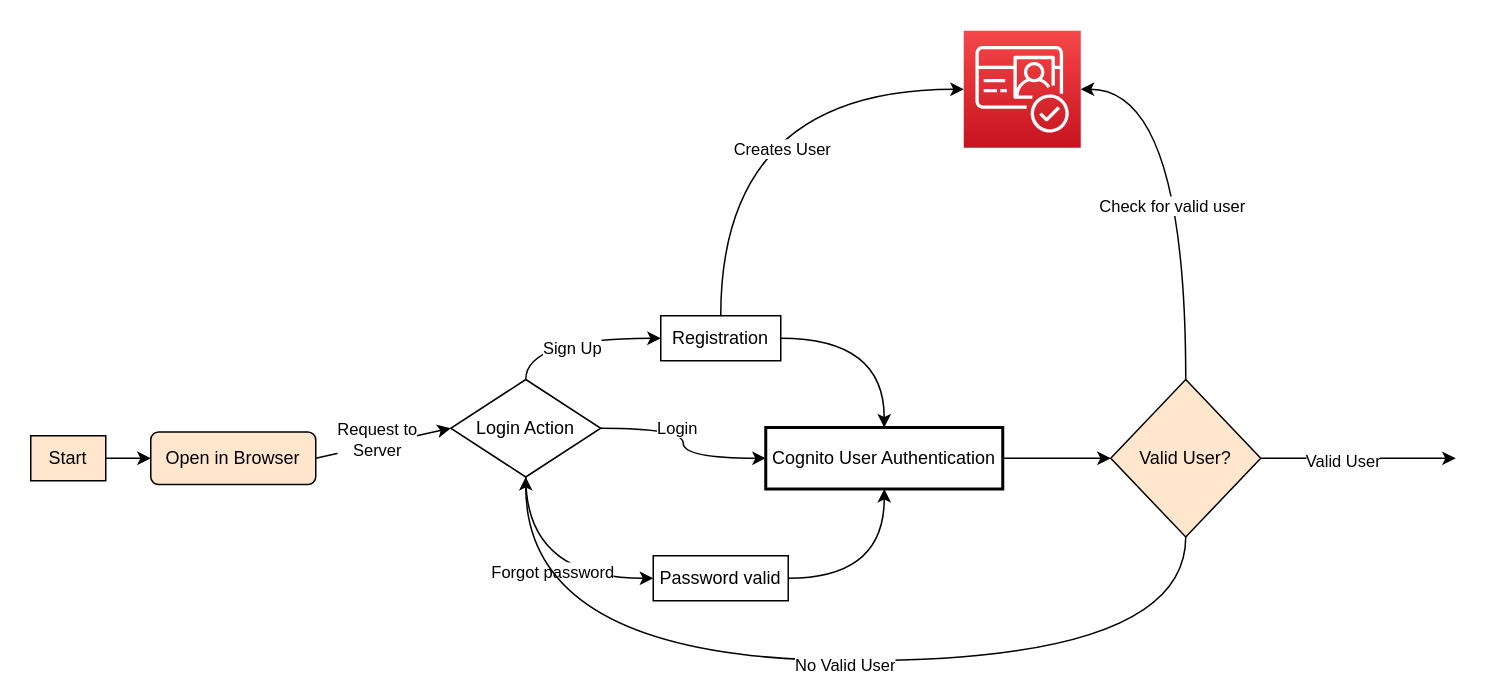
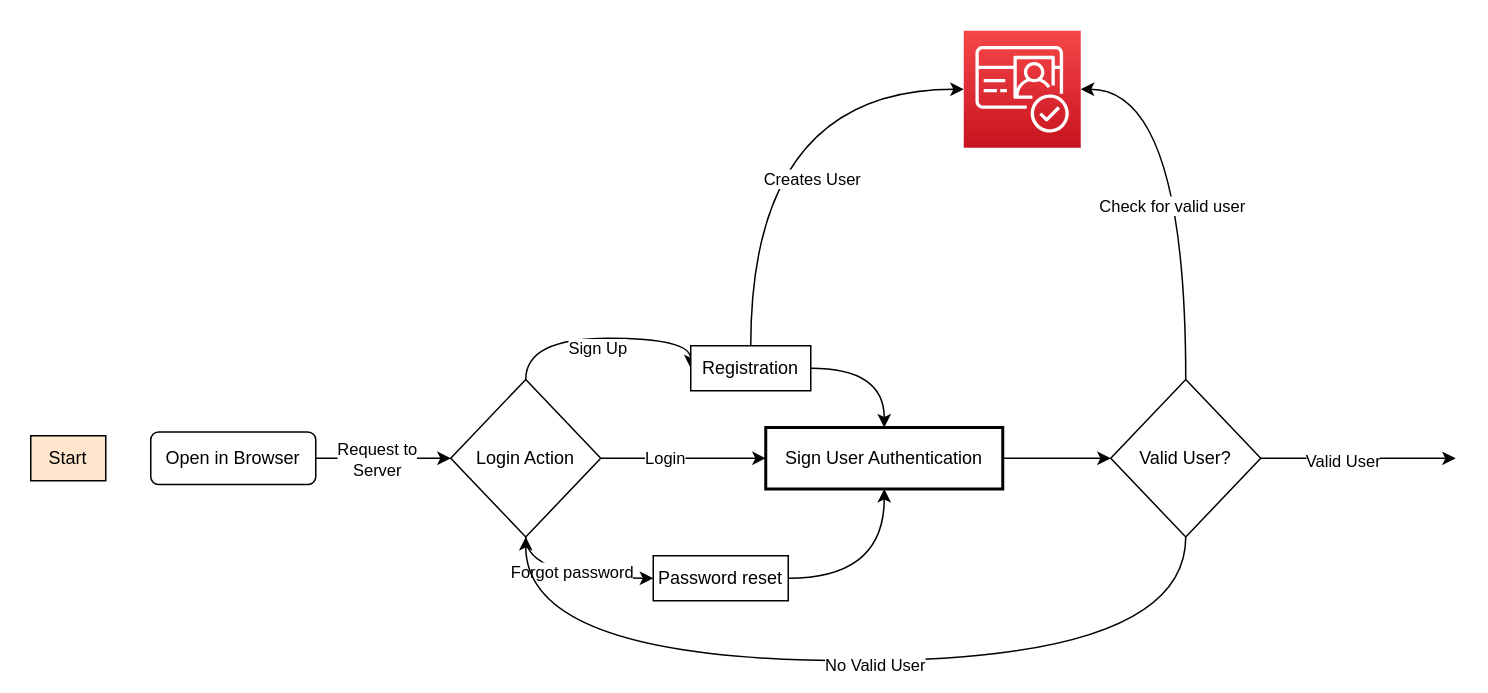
(721, 338) -> (751, 368)
(526, 428) -> (526, 458)
(123, 458) -> none
(233, 458) -> (233, 458)
(884, 458) -> (884, 458)
(1186, 458) -> (1186, 458)
(721, 578) -> (721, 578)
